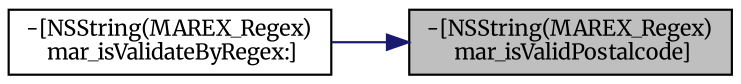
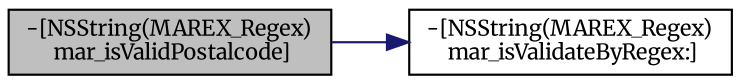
(359, 42) -> (359, 42)
